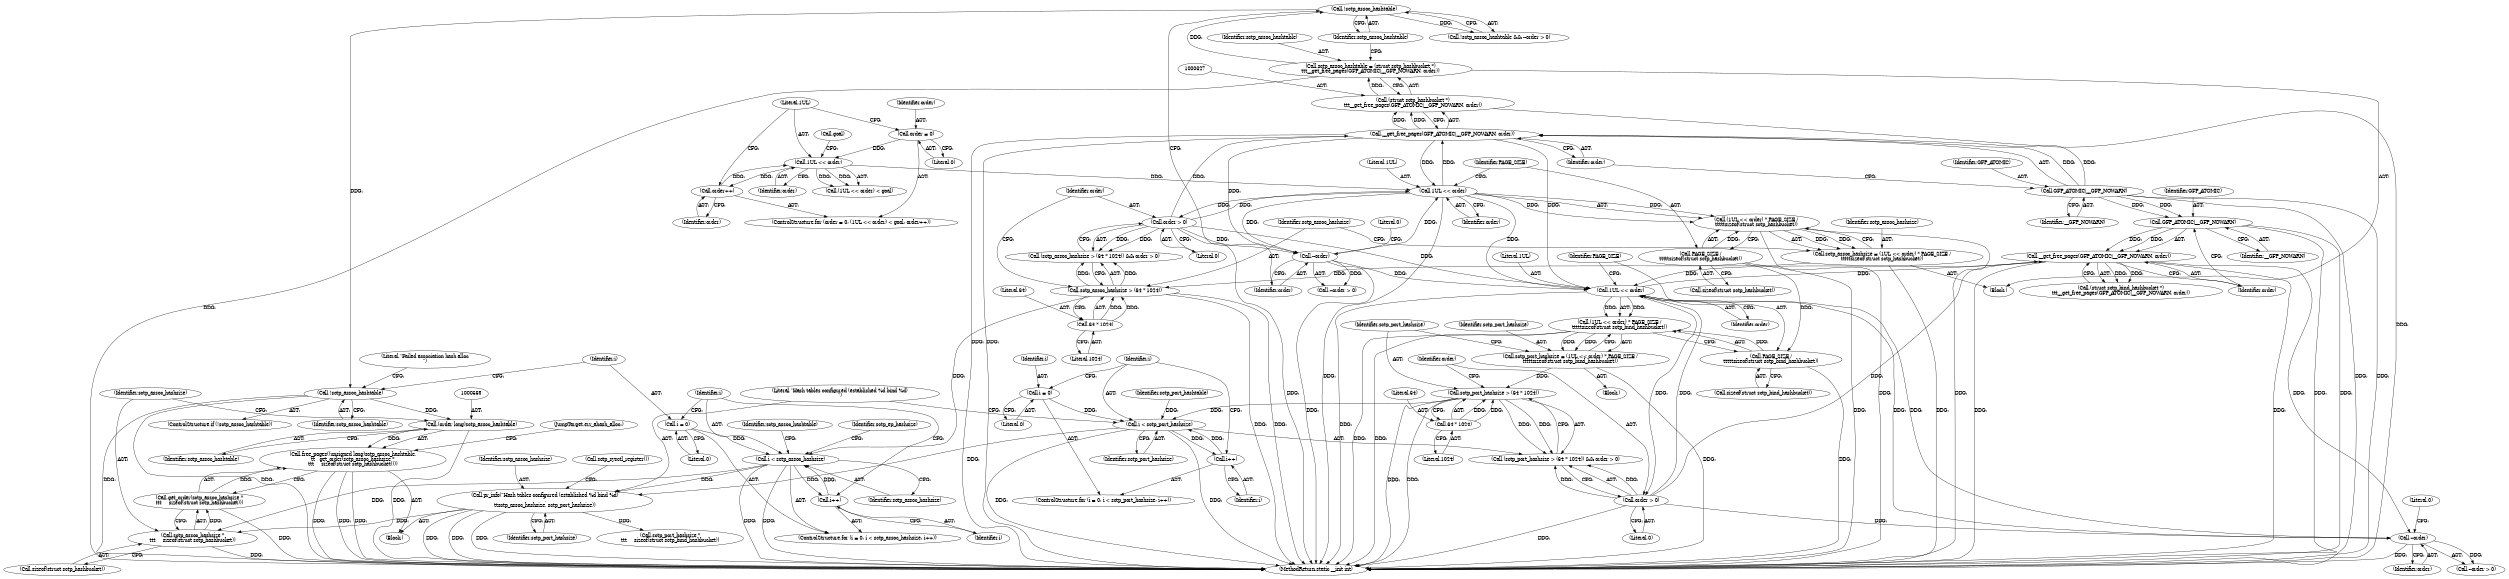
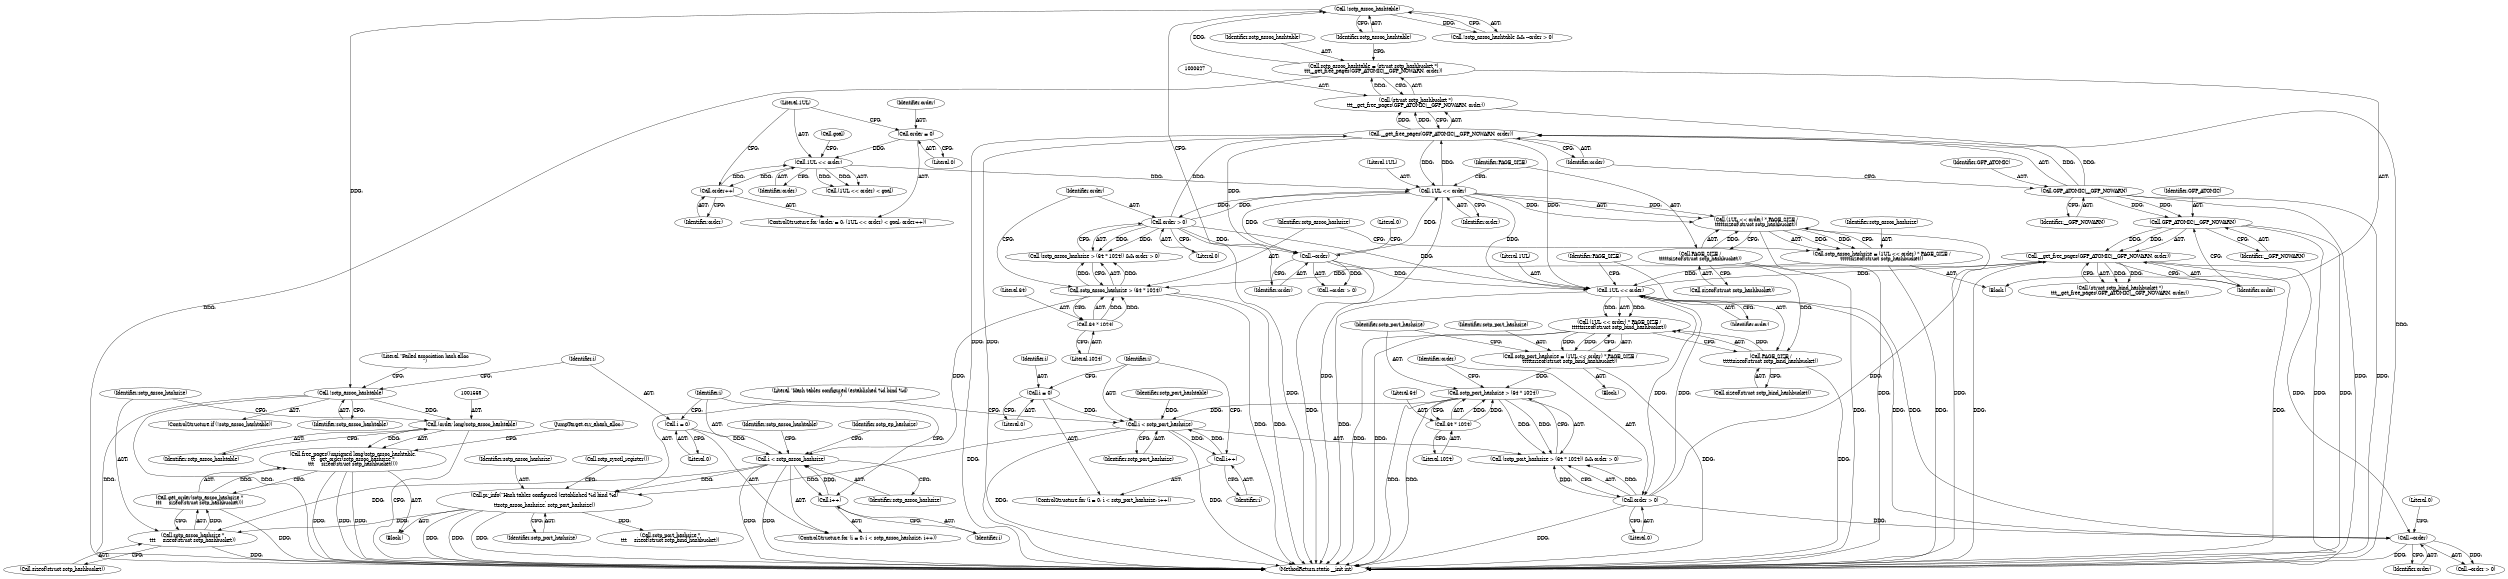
(471, 394) -> (471, 394)
(400, 501) -> (400, 501)
